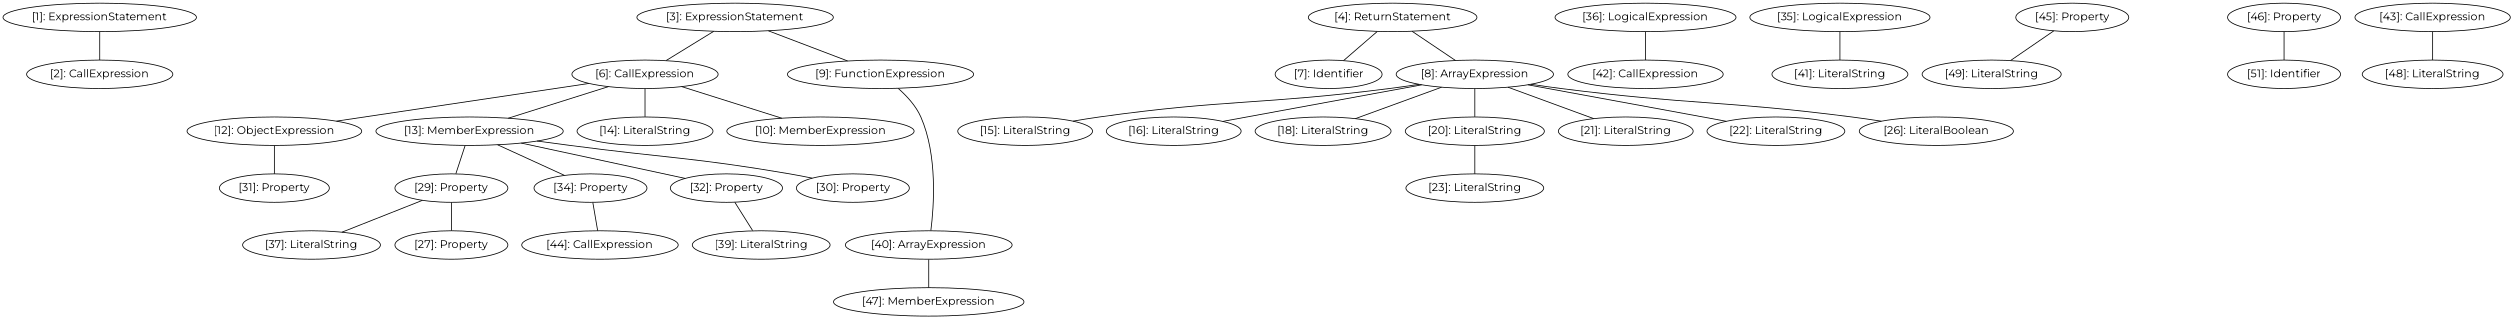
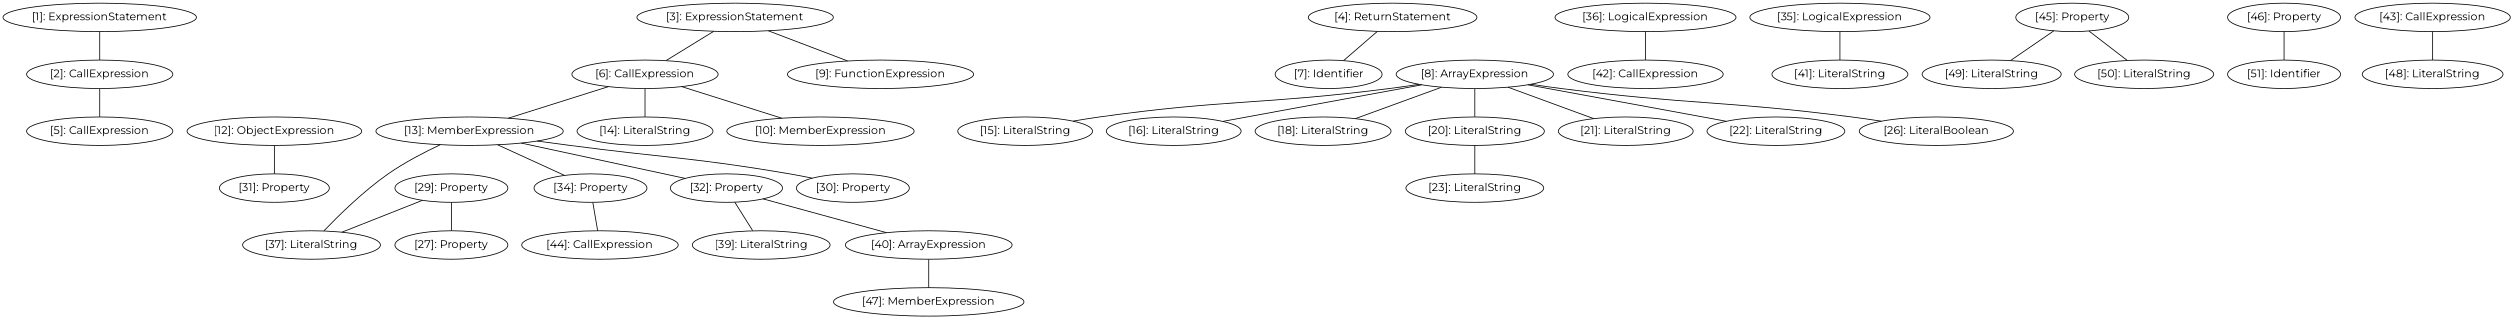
(1434, 46) -> none
none -> (2144, 74)
(463, 102) -> none
none -> (100, 131)
(931, 155) -> (825, 216)
(460, 160) -> (378, 182)
